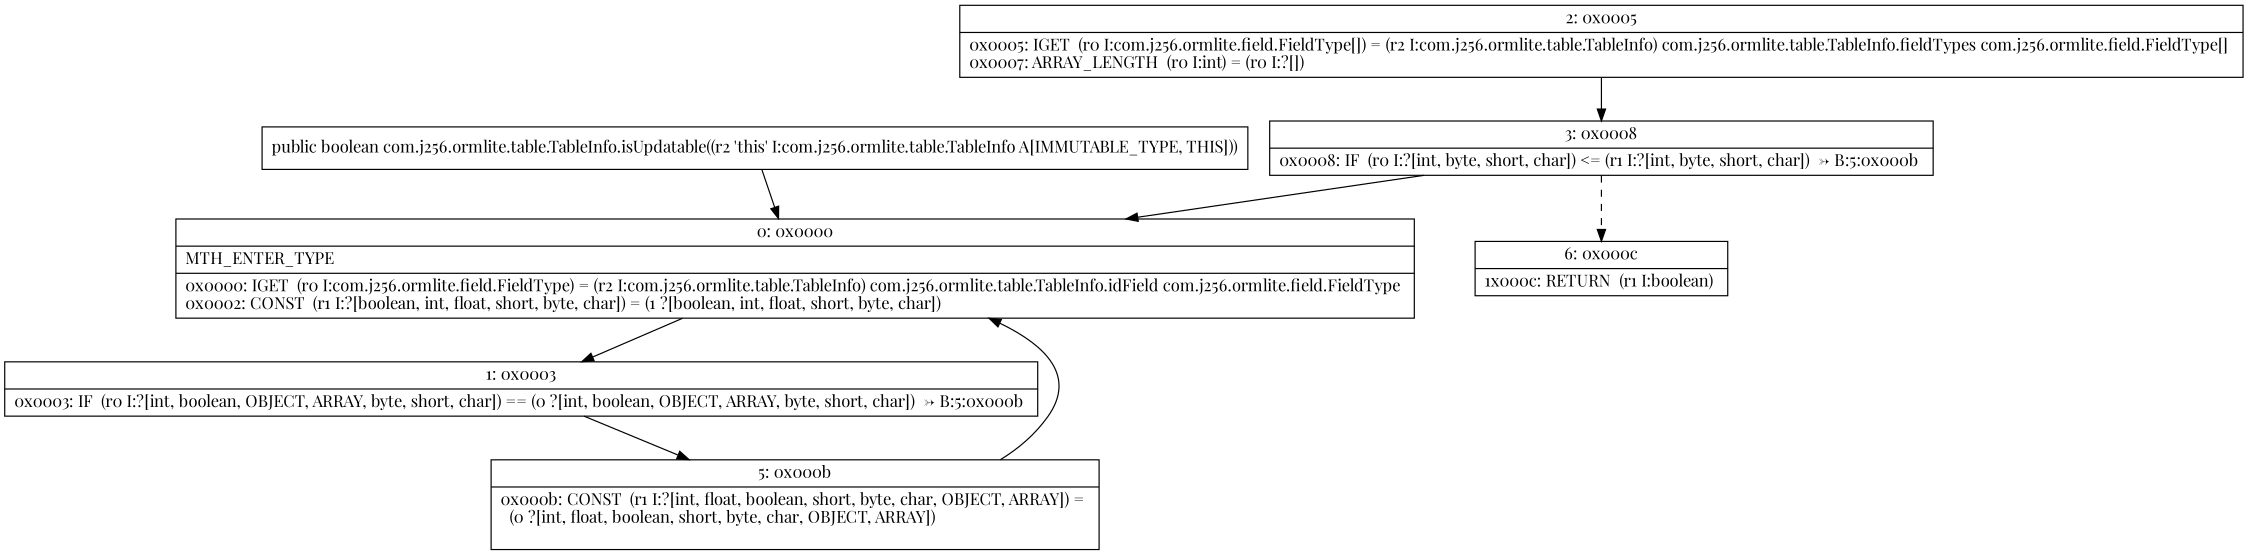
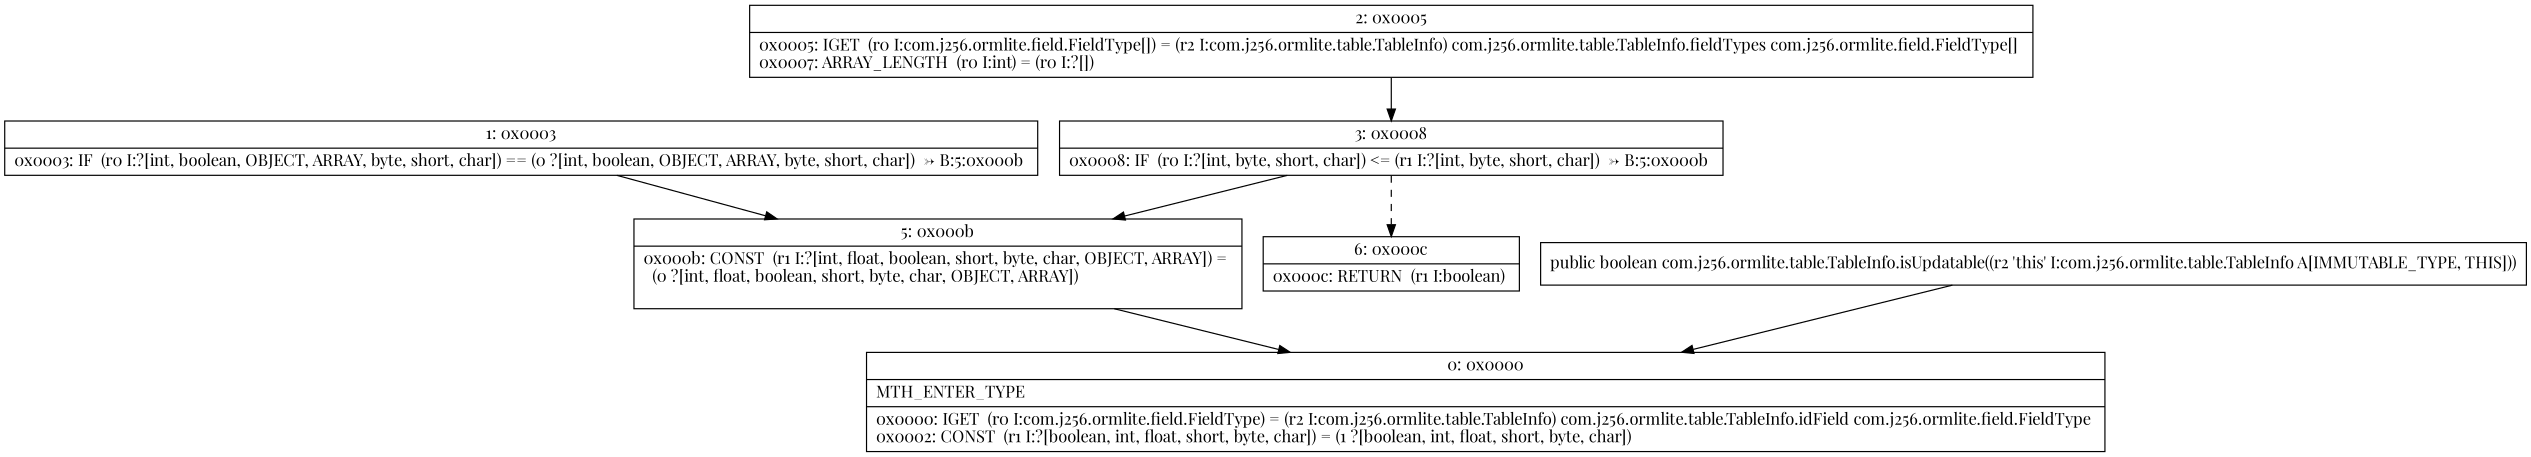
(1281, 196) -> (1206, 196)
(1601, 282) -> (1391, 277)
(638, 338) -> none
